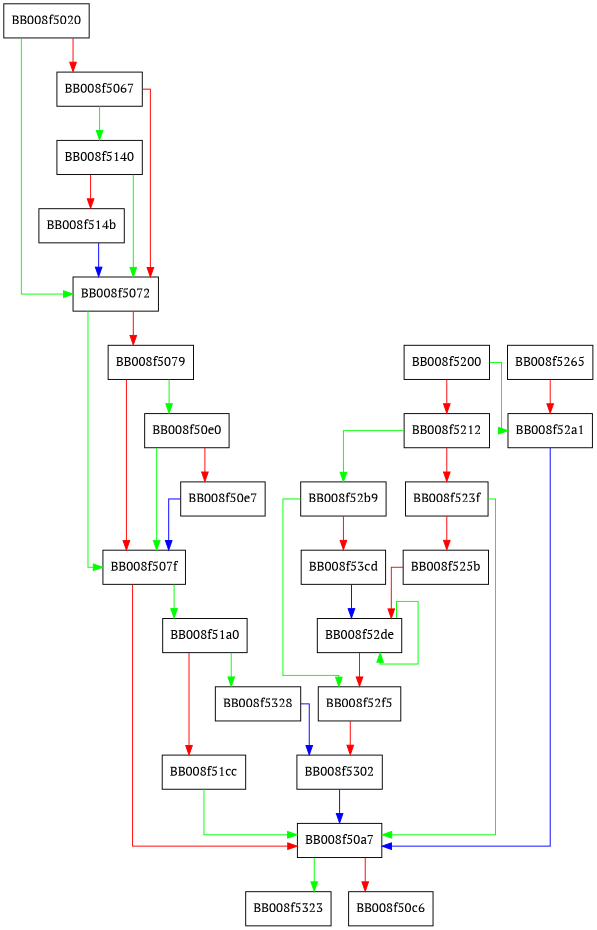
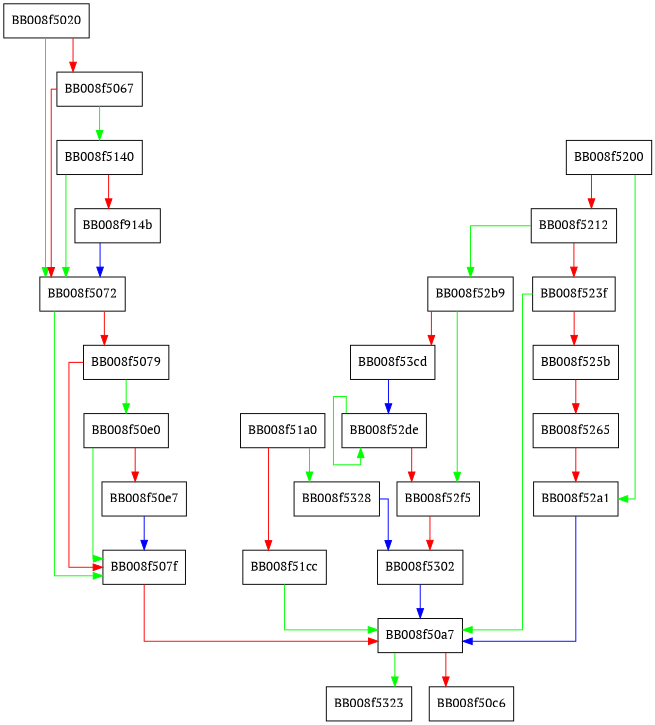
(82, 226) -> (118, 226)
(391, 582) -> (576, 392)
(174, 597) -> none
